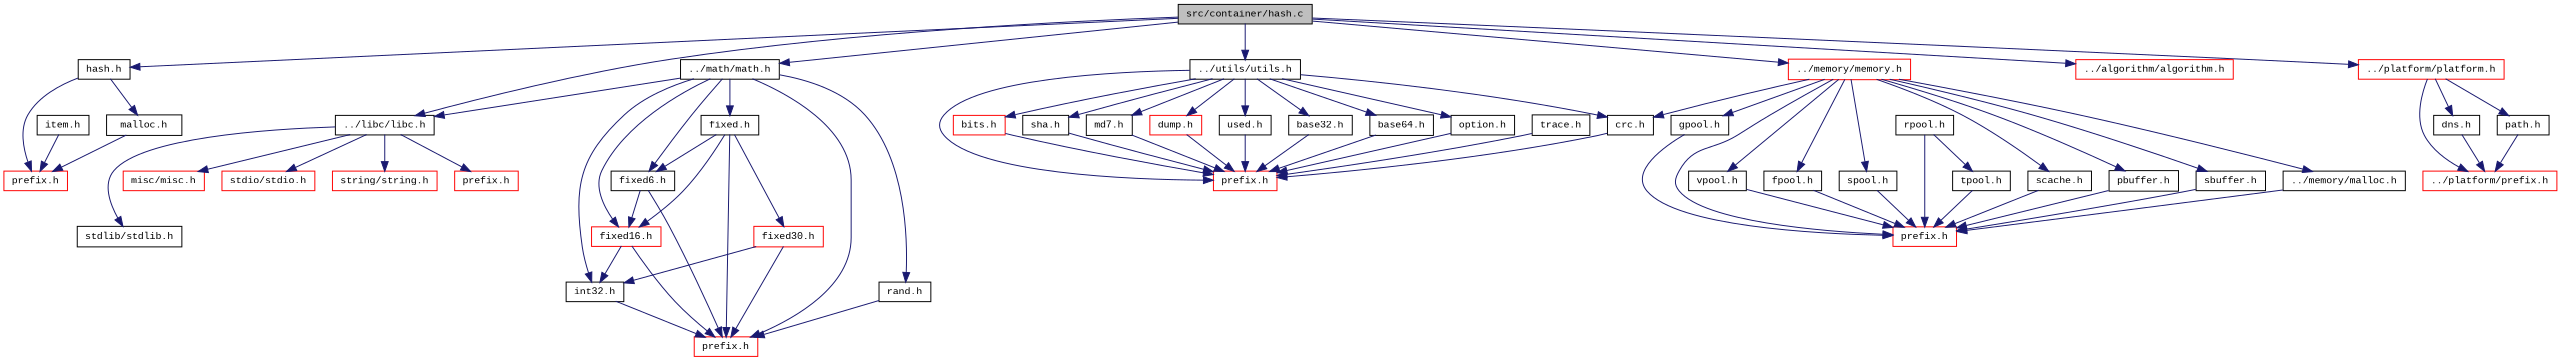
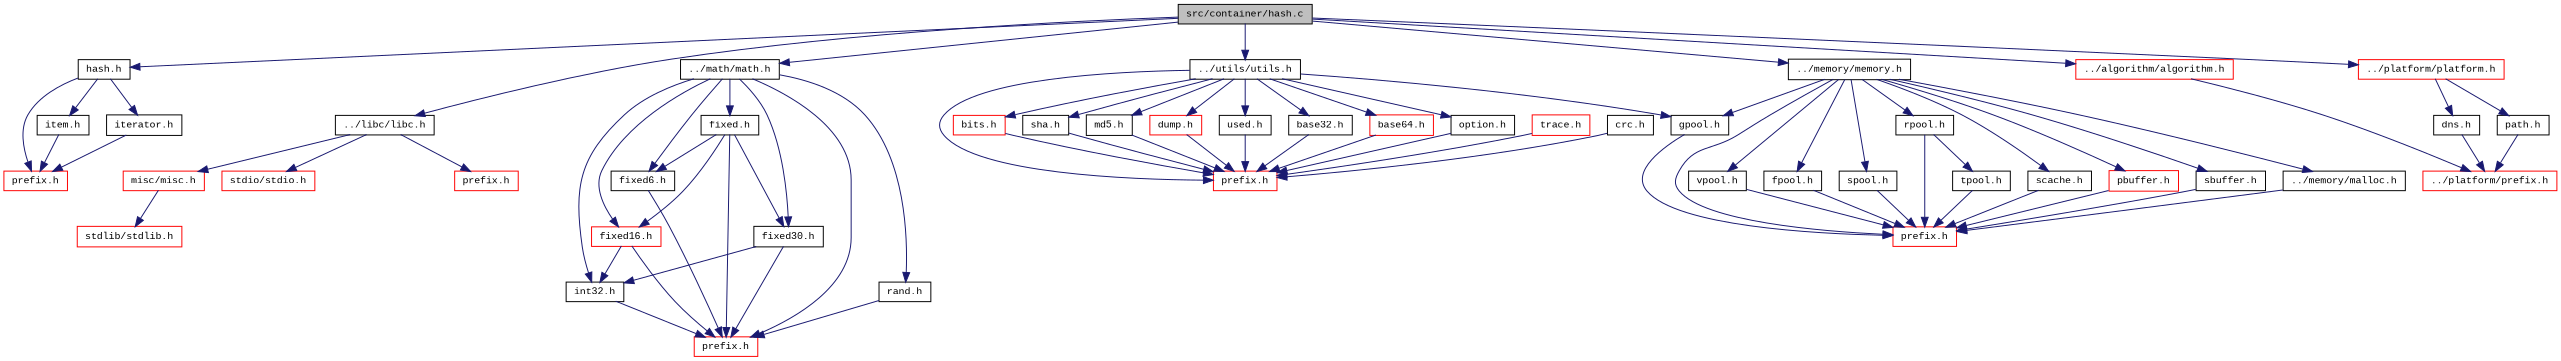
(1849, 69) -> (1849, 69)
(1450, 91) -> (1481, 90)
none -> (87, 93)
(562, 96) -> (777, 143)
(1736, 96) -> (1883, 95)
(144, 125) -> (144, 125)
(1109, 125) -> (1109, 125)
(1402, 125) -> (1402, 125)
(1561, 125) -> (1561, 125)
(2422, 130) -> (2328, 117)
(196, 140) -> (149, 204)
(385, 181) -> none
(2144, 181) -> (2144, 181)
(636, 204) -> none
(130, 237) -> (130, 237)
(789, 237) -> (789, 237)
